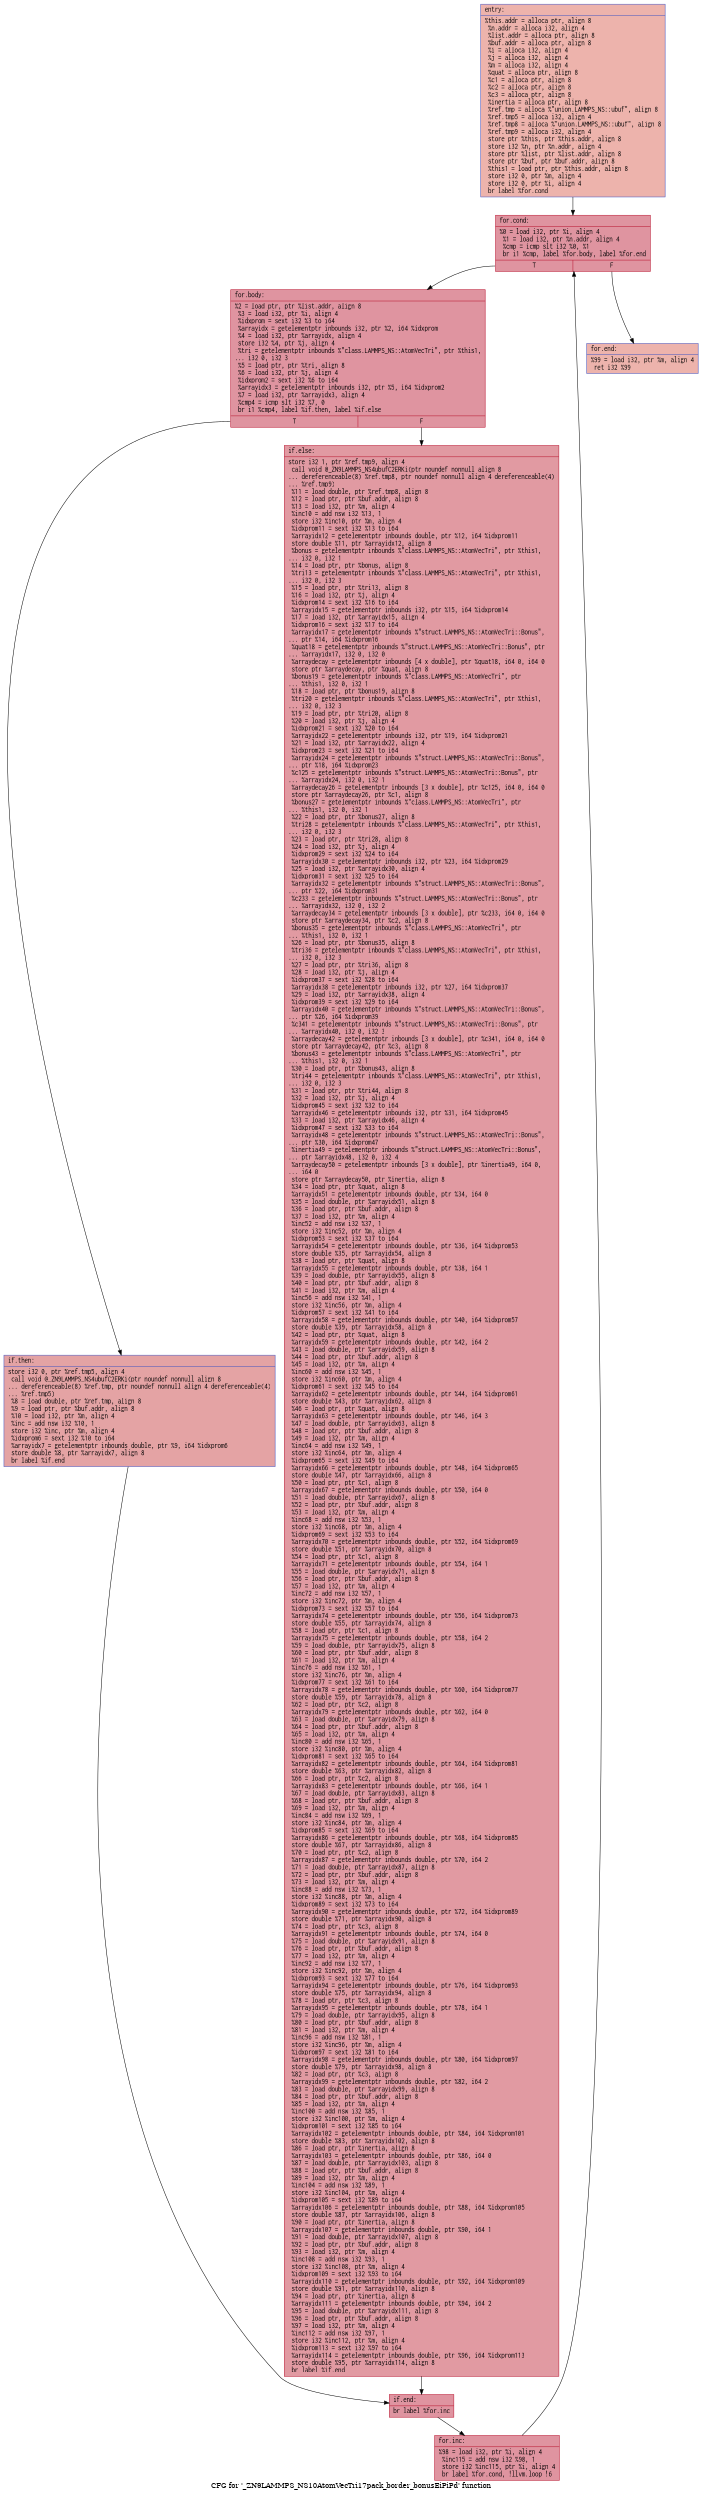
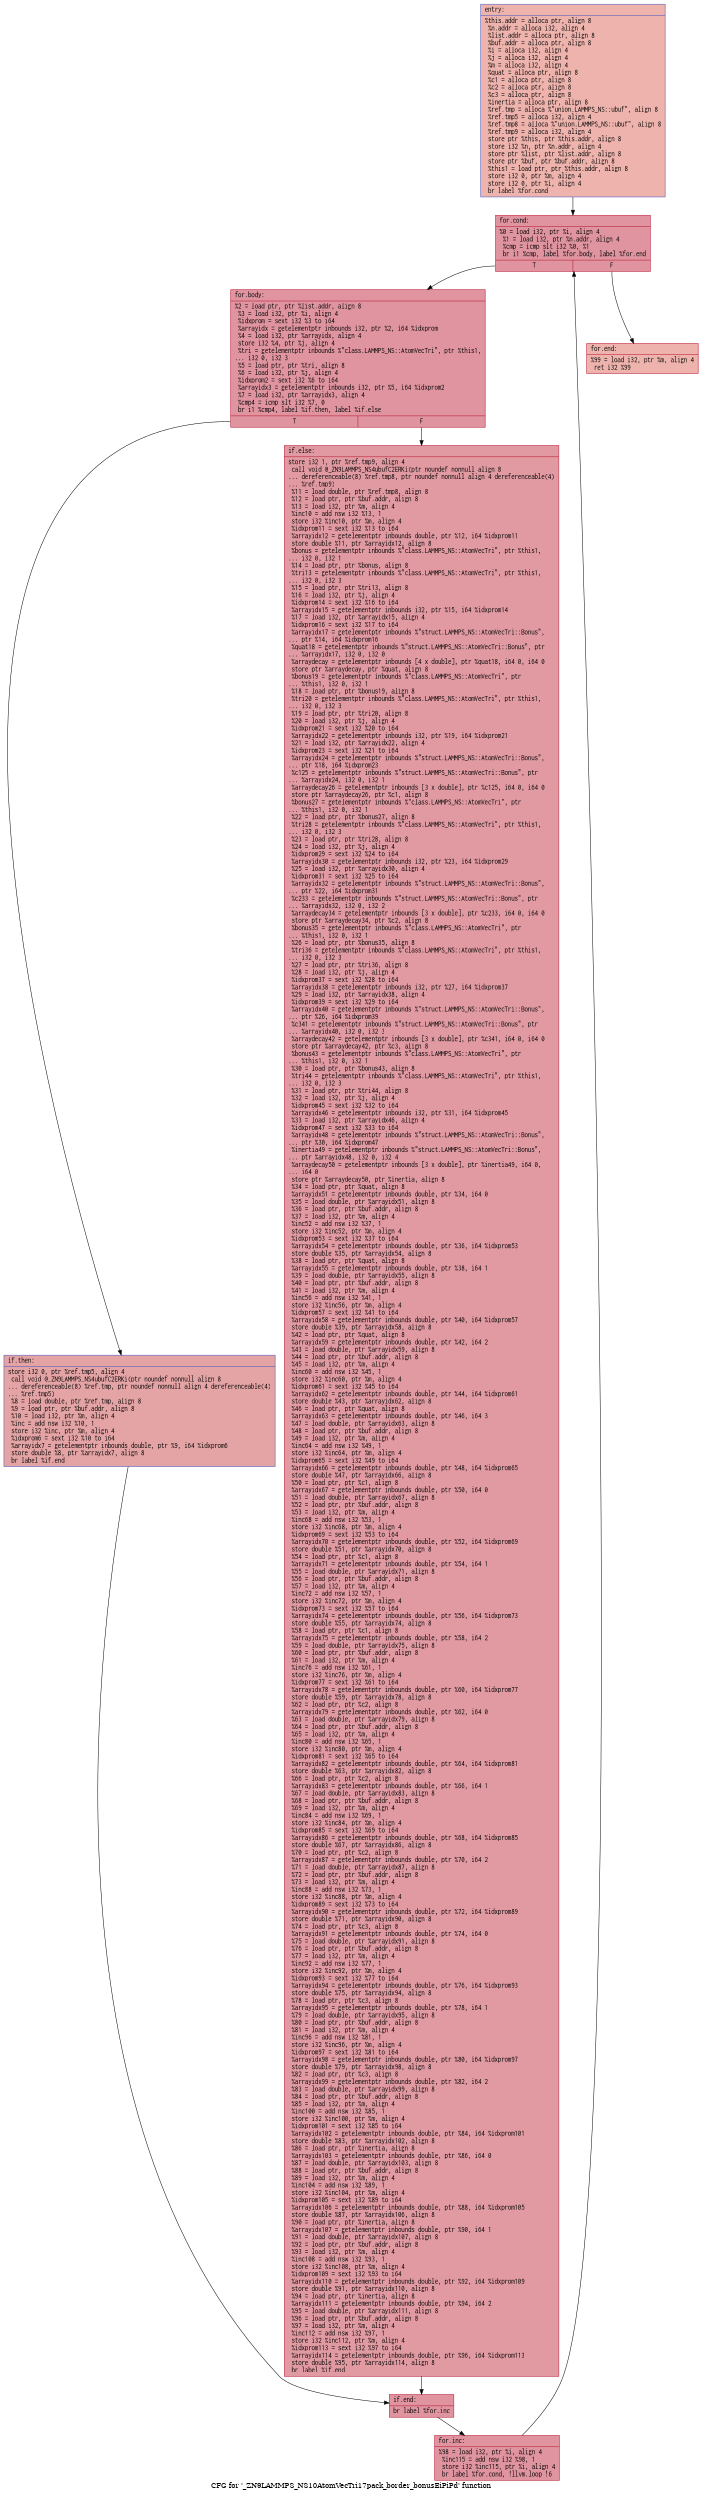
(642, 358) -> (642, 358)
